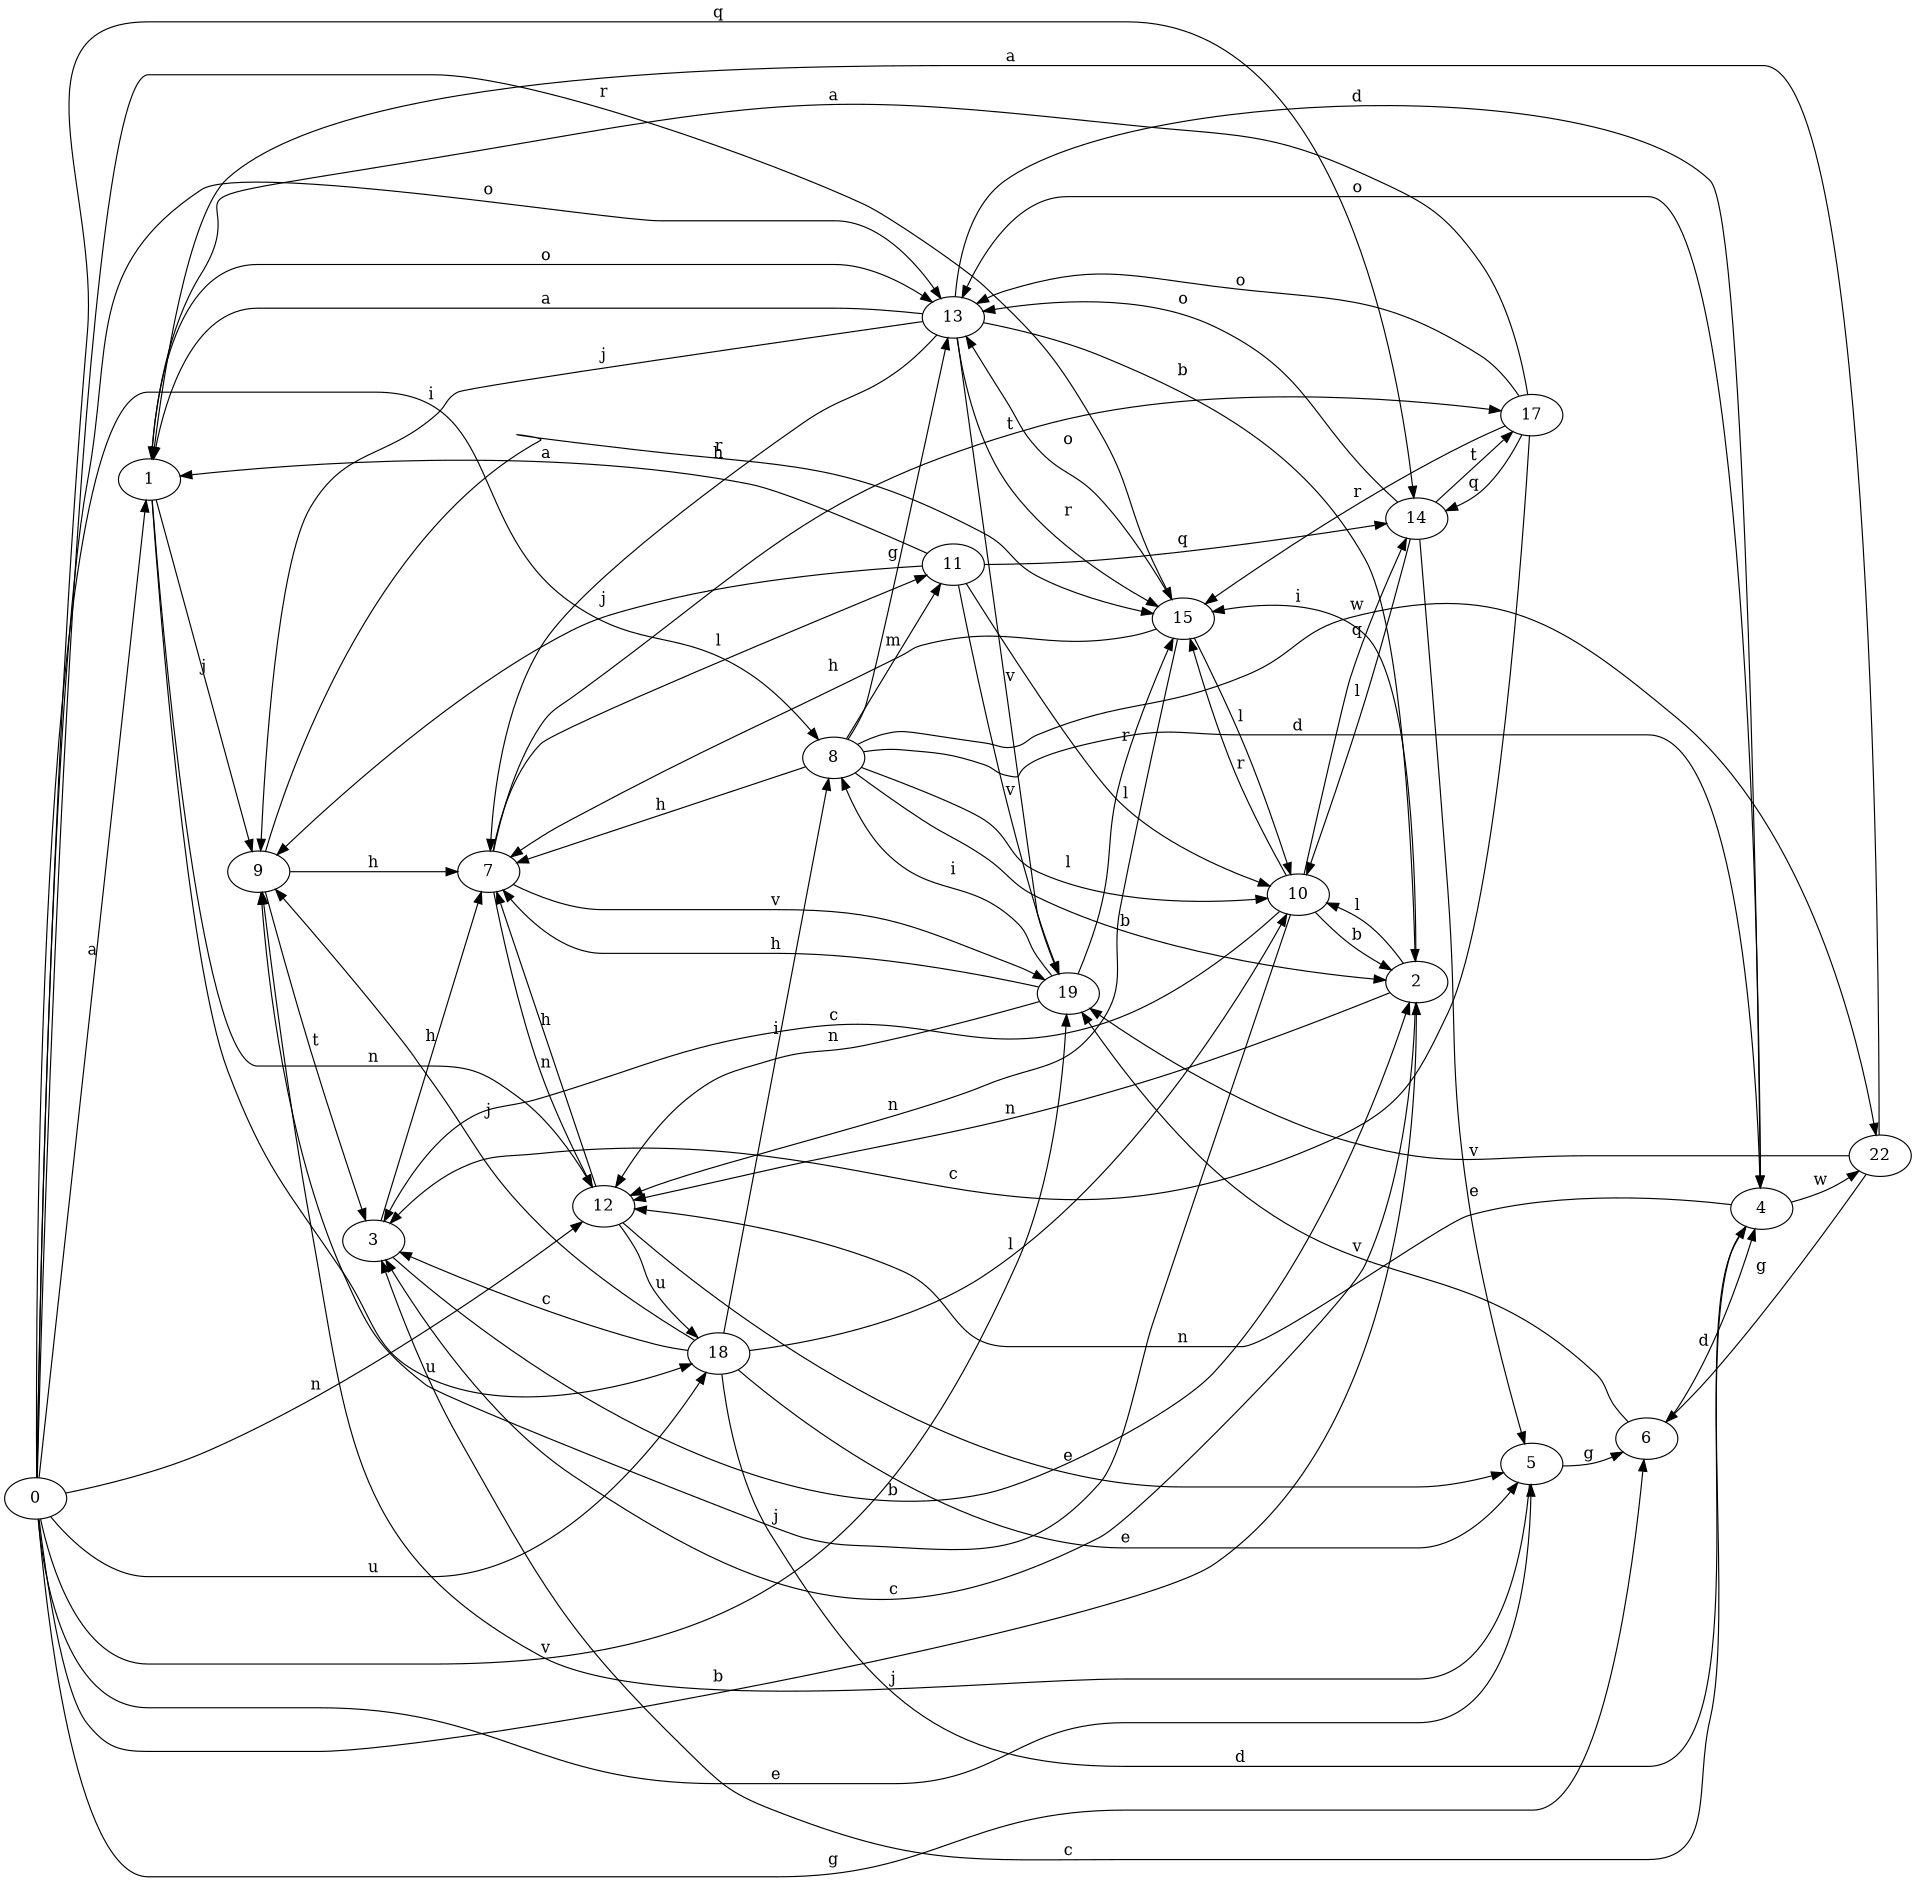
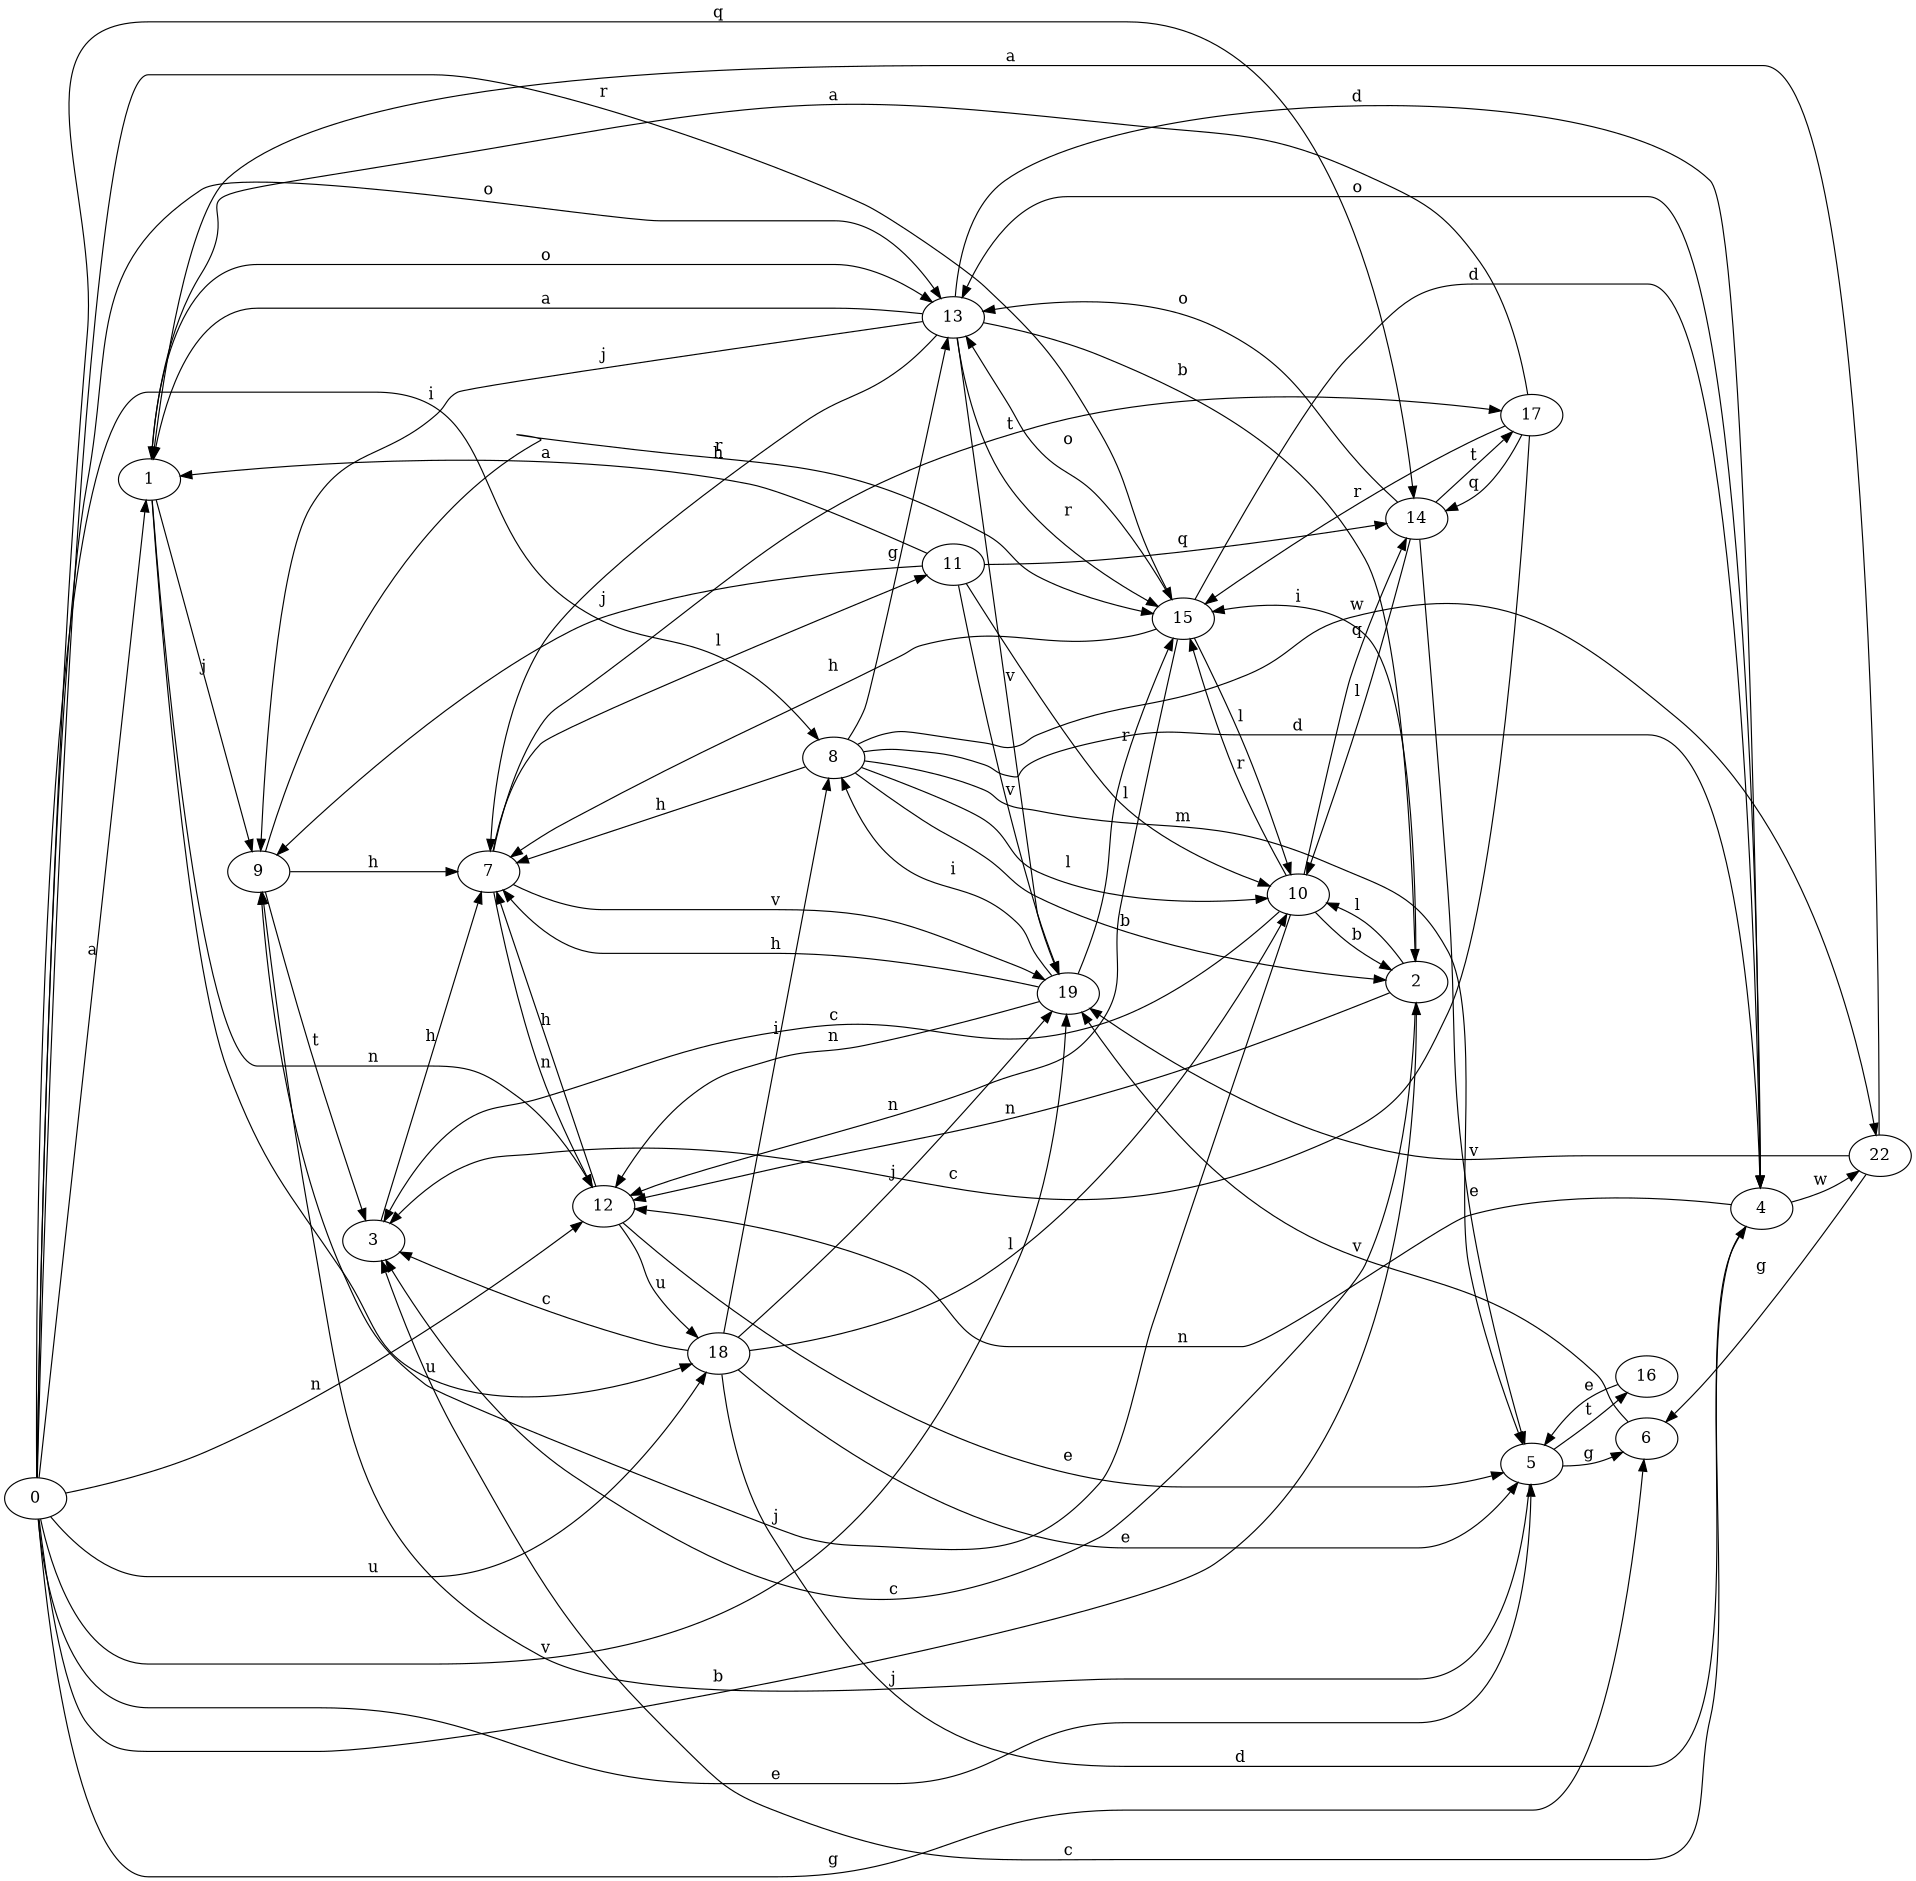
(1266, 292) -> none
(888, 670) -> (1403, 898)
(470, 1139) -> (889, 1192)
(1710, 1349) -> (1706, 417)
none -> (1647, 1377)
(991, 1492) -> none
